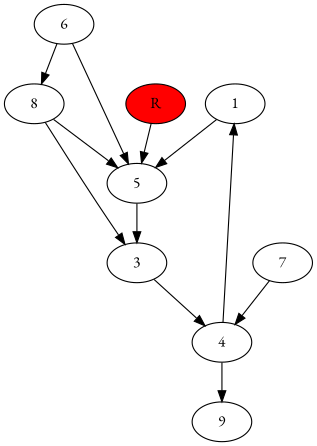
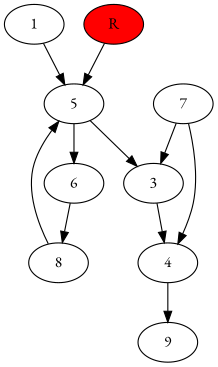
(98, 99) -> (74, 138)
(81, 179) -> (170, 138)
(228, 229) -> none
